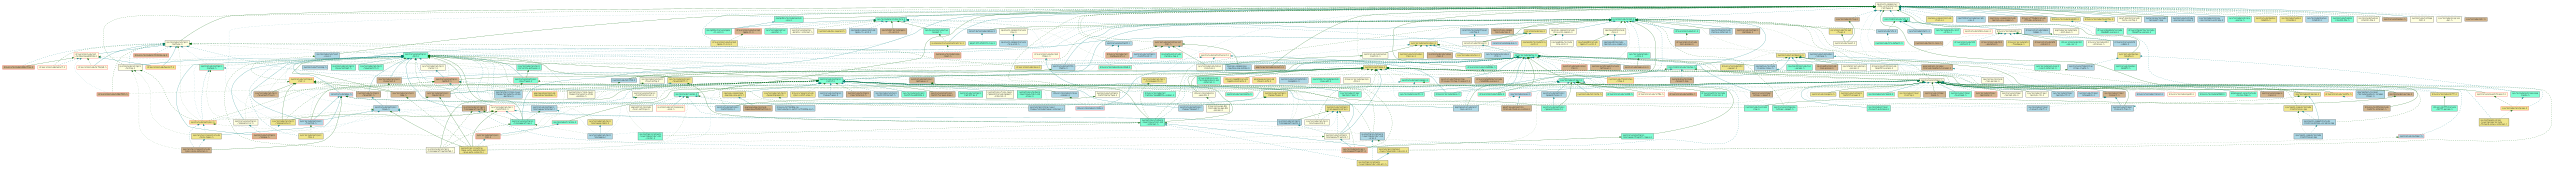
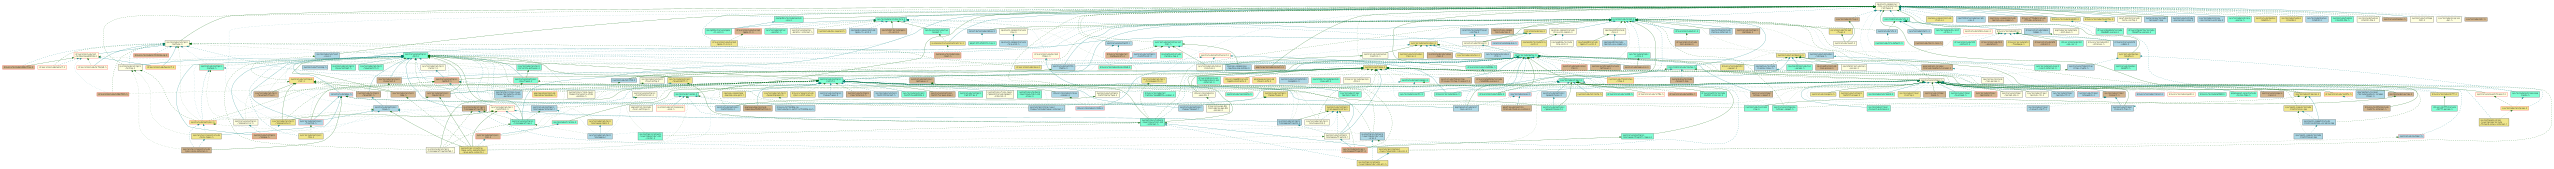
(1168, 43) -> (1168, 43)
(1884, 67) -> none
(747, 102) -> (782, 85)
